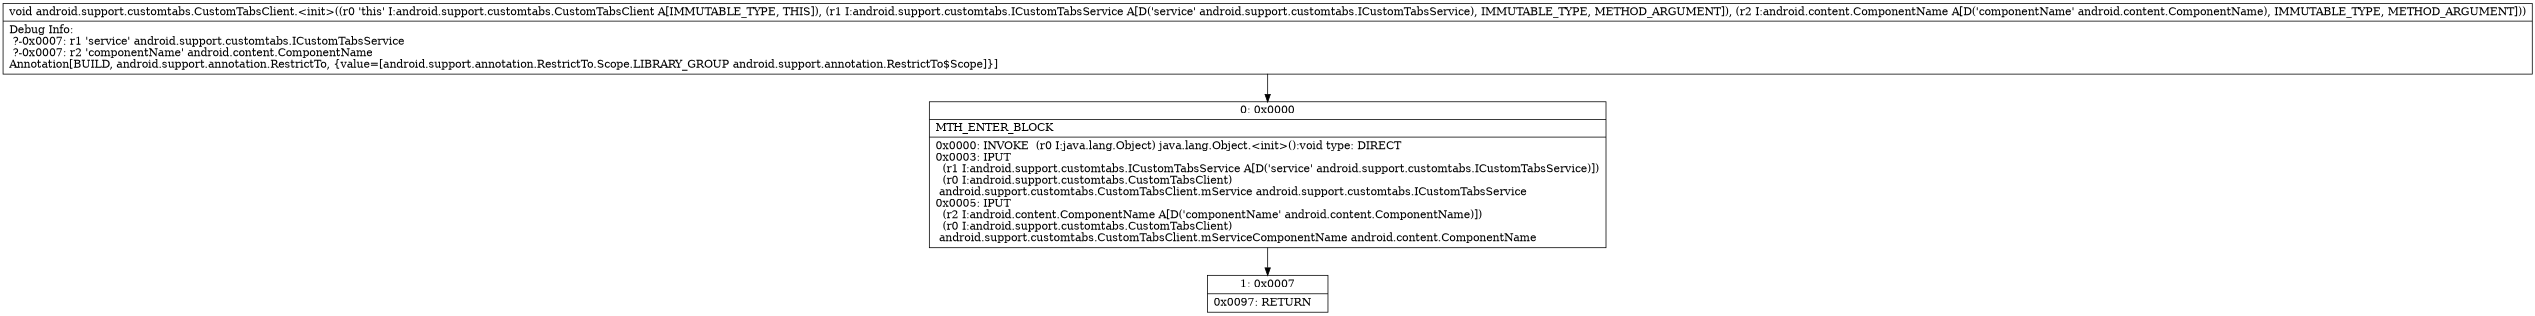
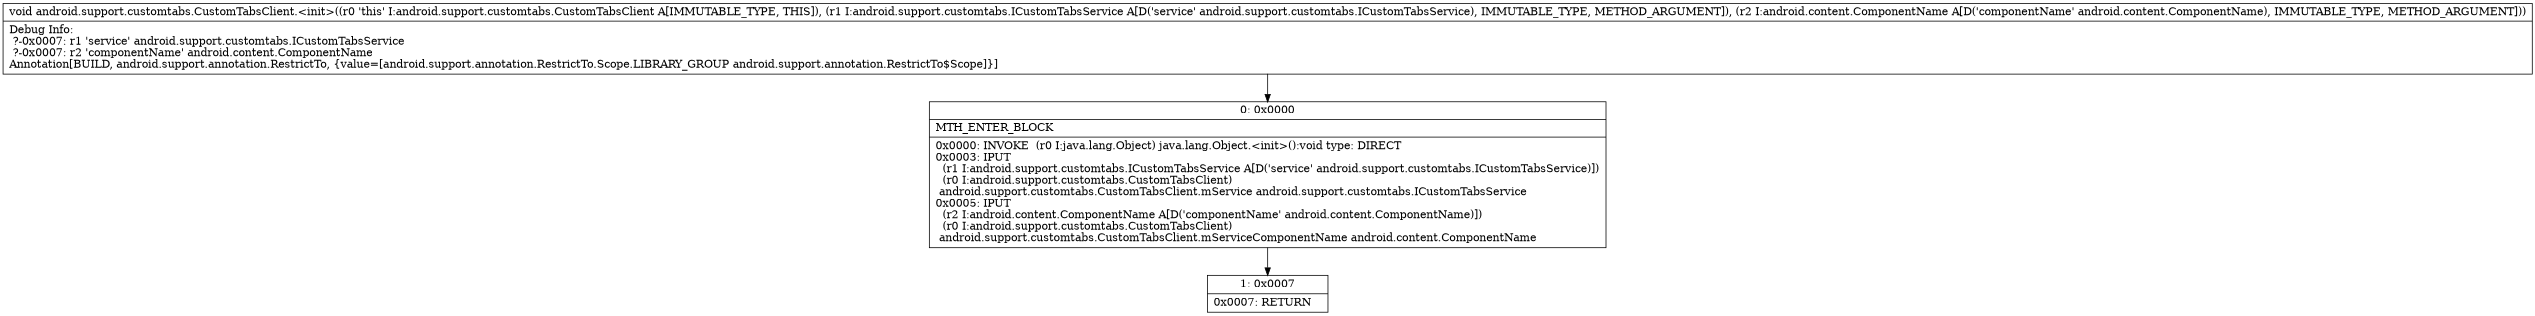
(1268, 303) -> (1268, 303)
